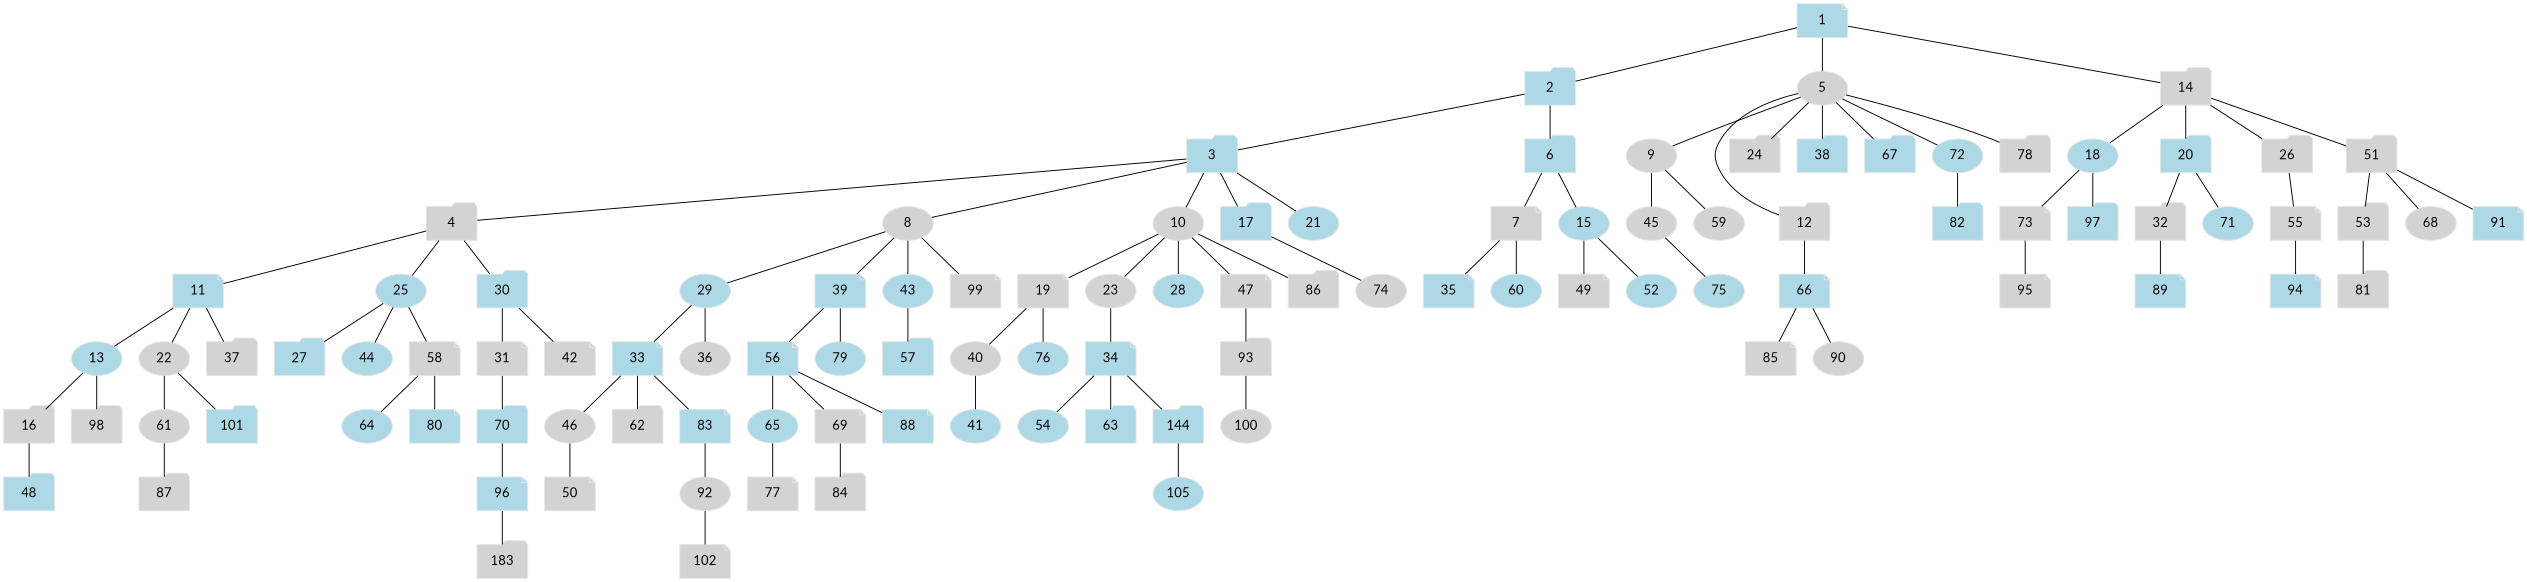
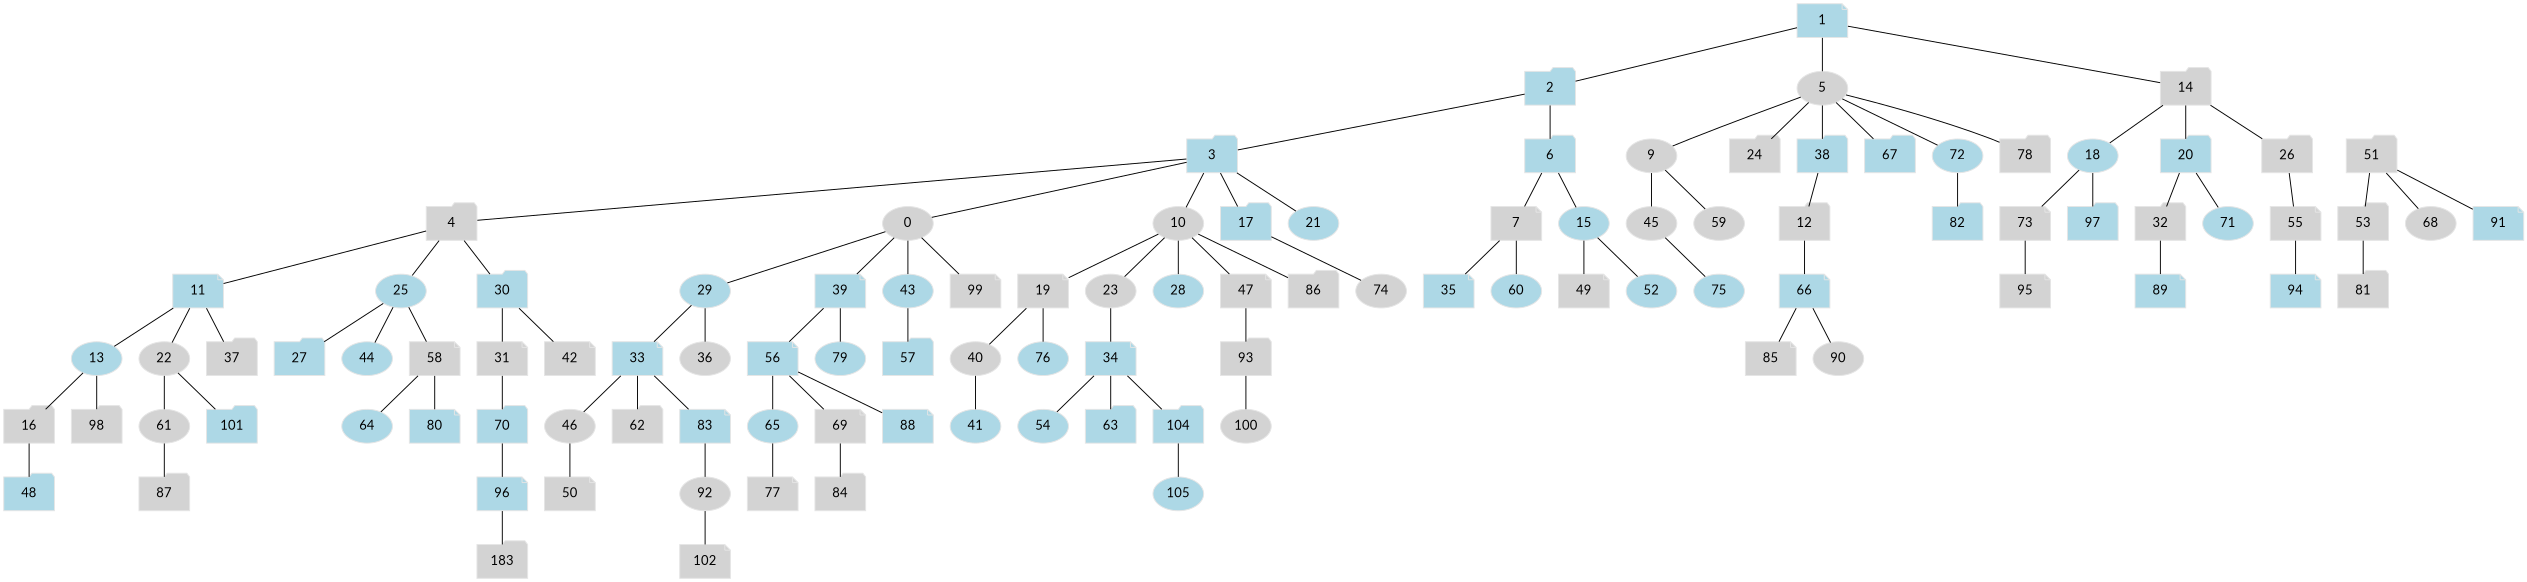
(2279, 122) -> none
(1717, 147) -> (1813, 190)
(908, 223) -> (908, 223)
(1178, 426) -> (1178, 426)
